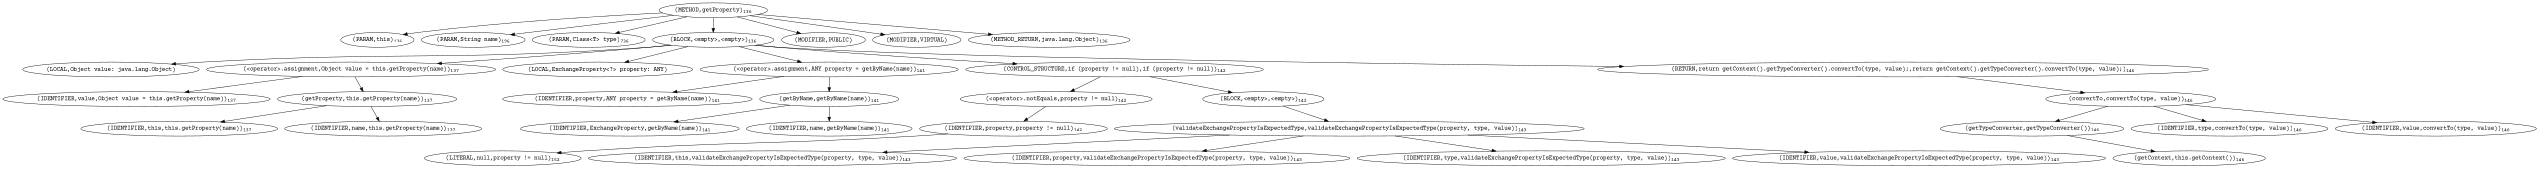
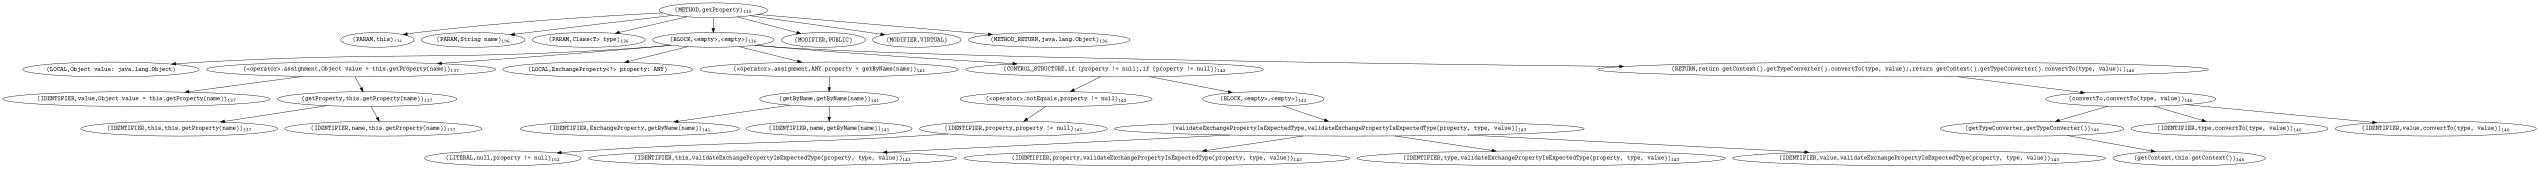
(624, 39) -> (624, 39)
(627, 99) -> none
